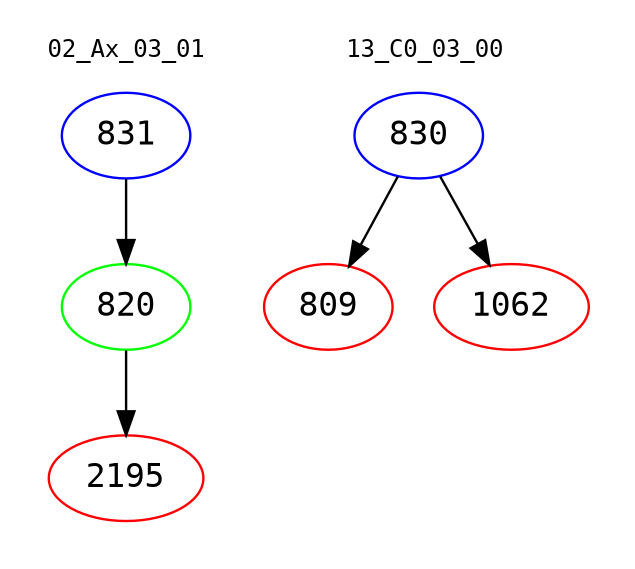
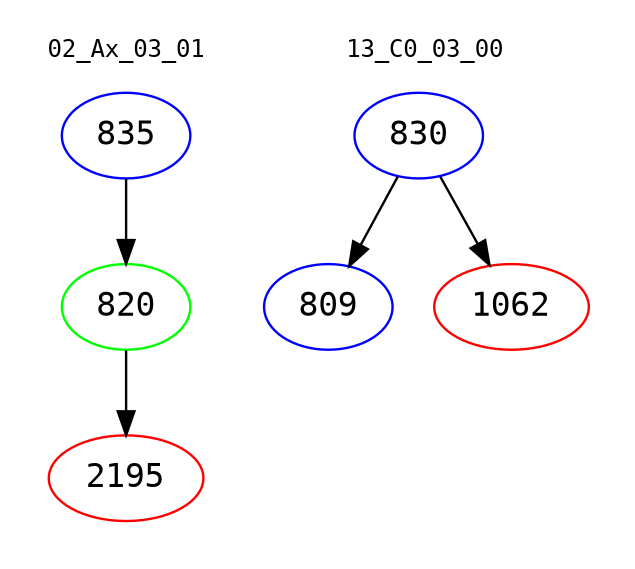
(126, 136) -> (126, 136)
(328, 307) -> (328, 307)
